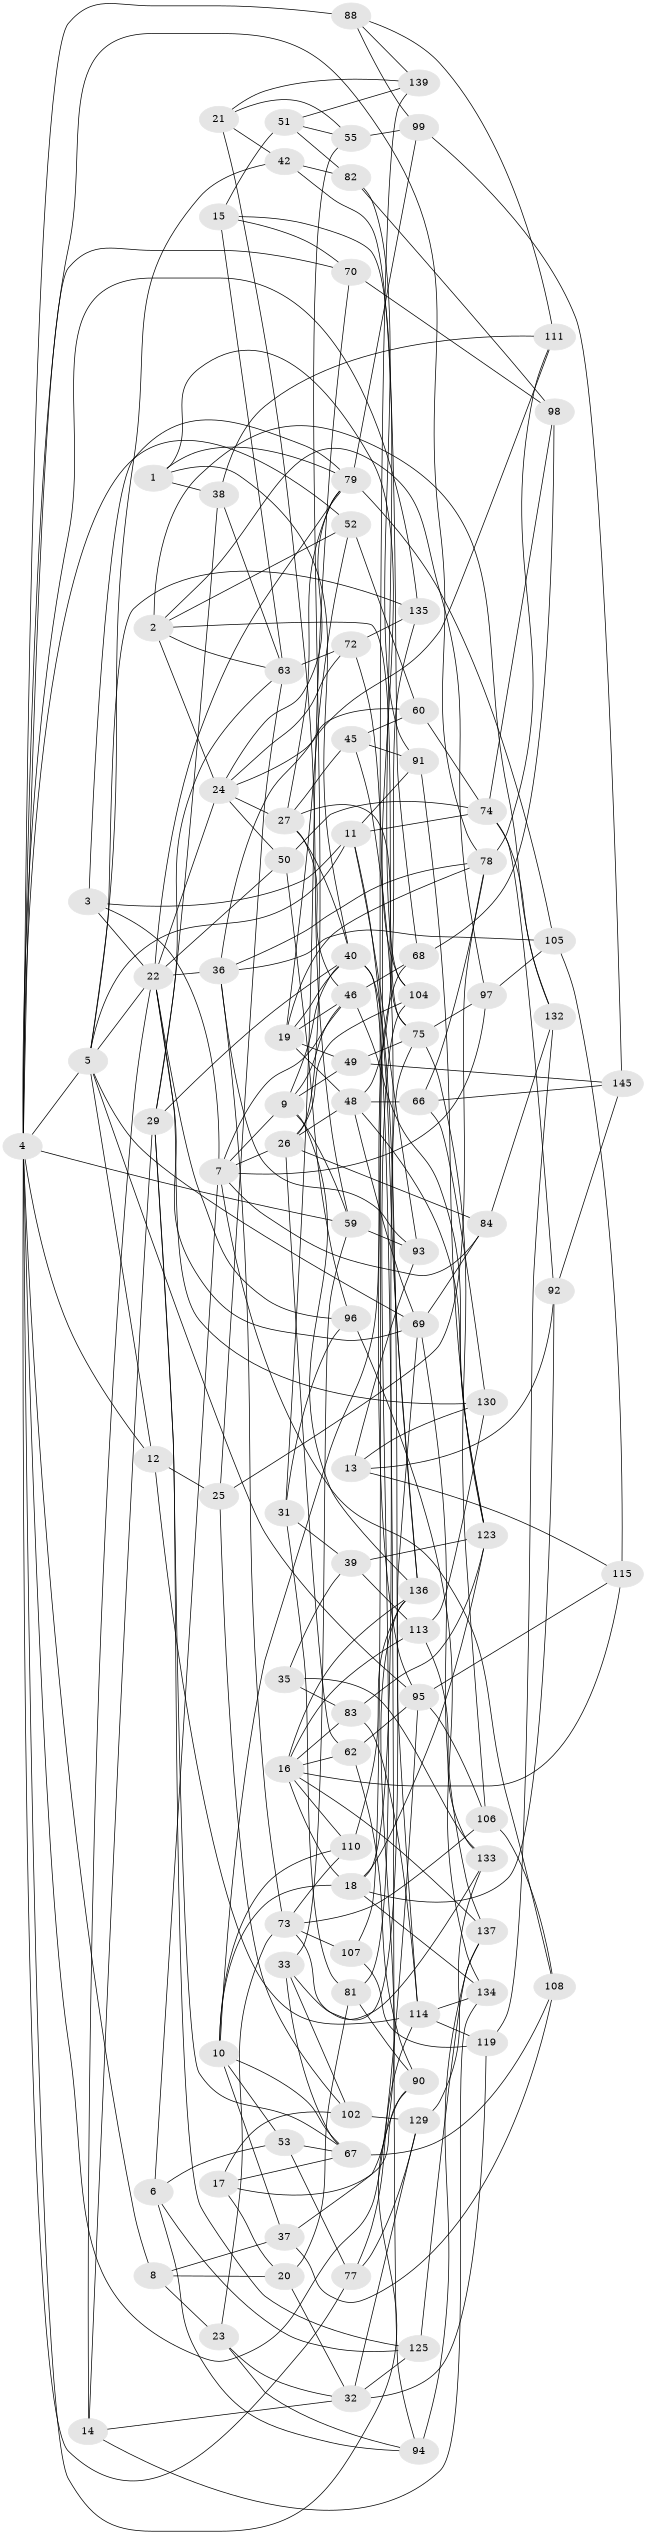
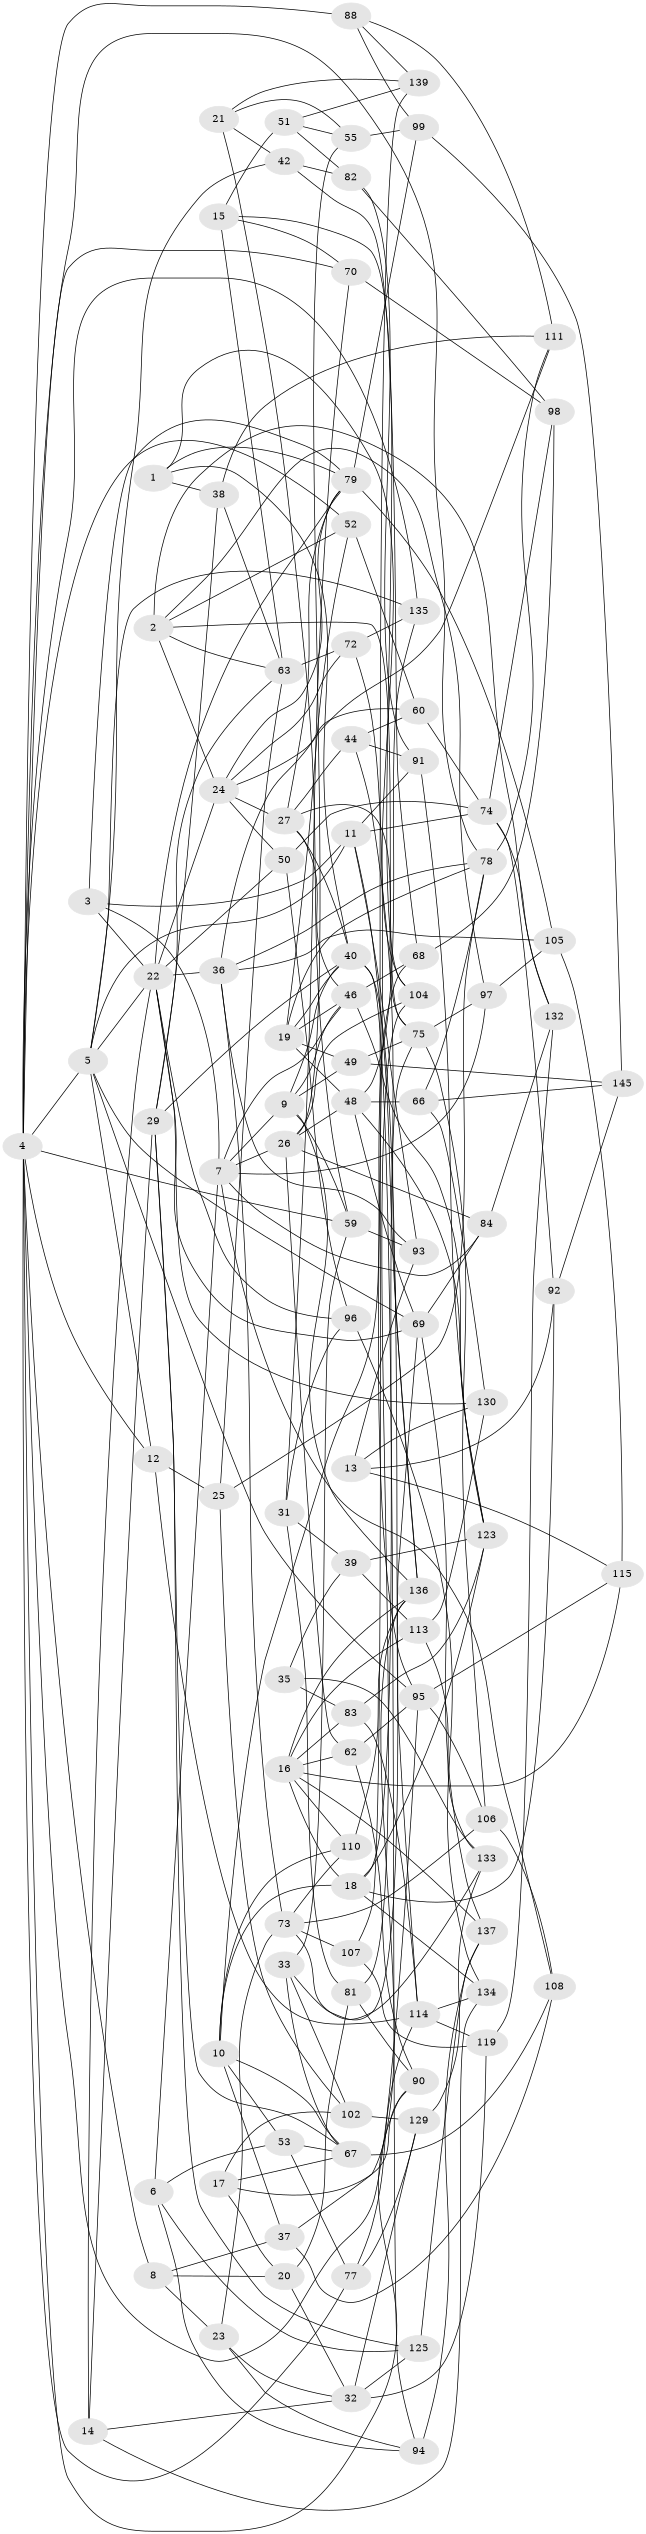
(351, 739) -> (351, 739)
